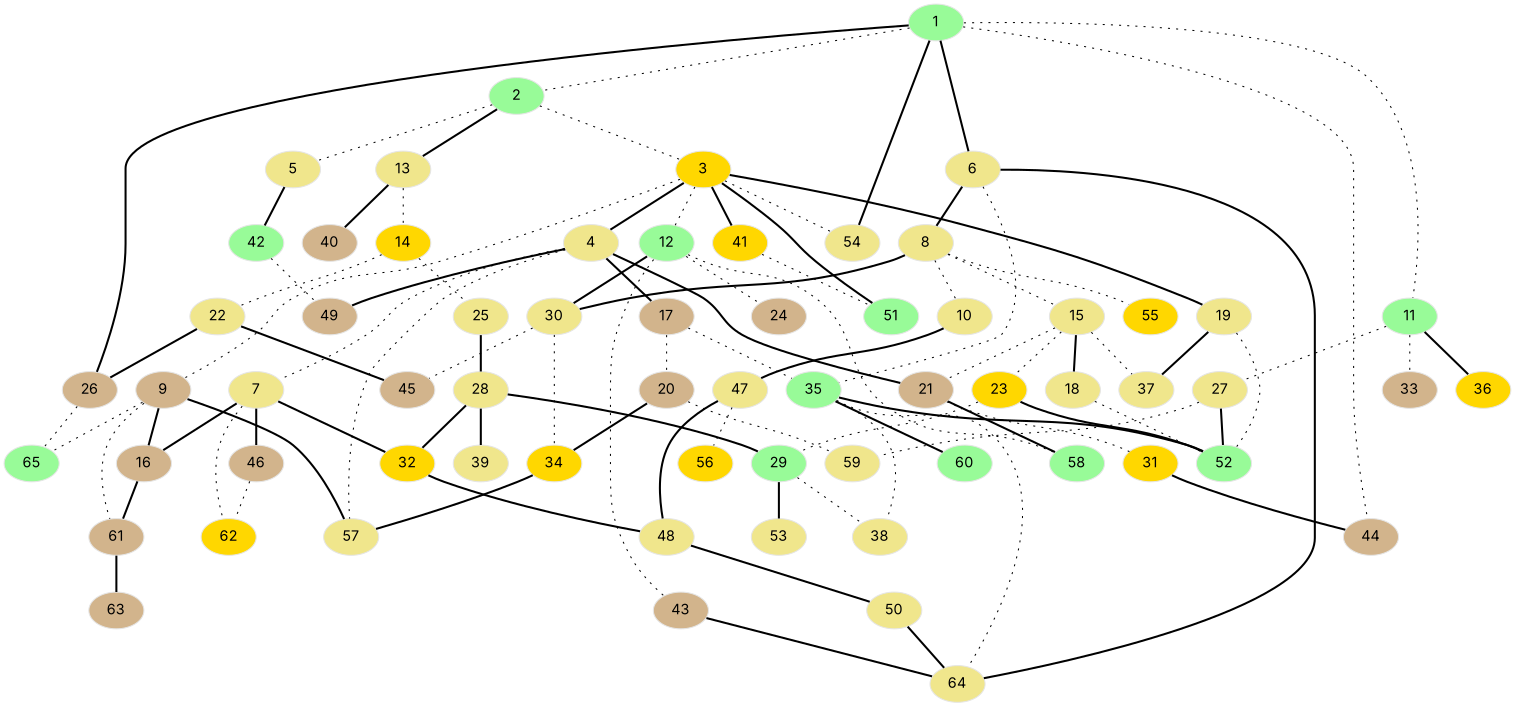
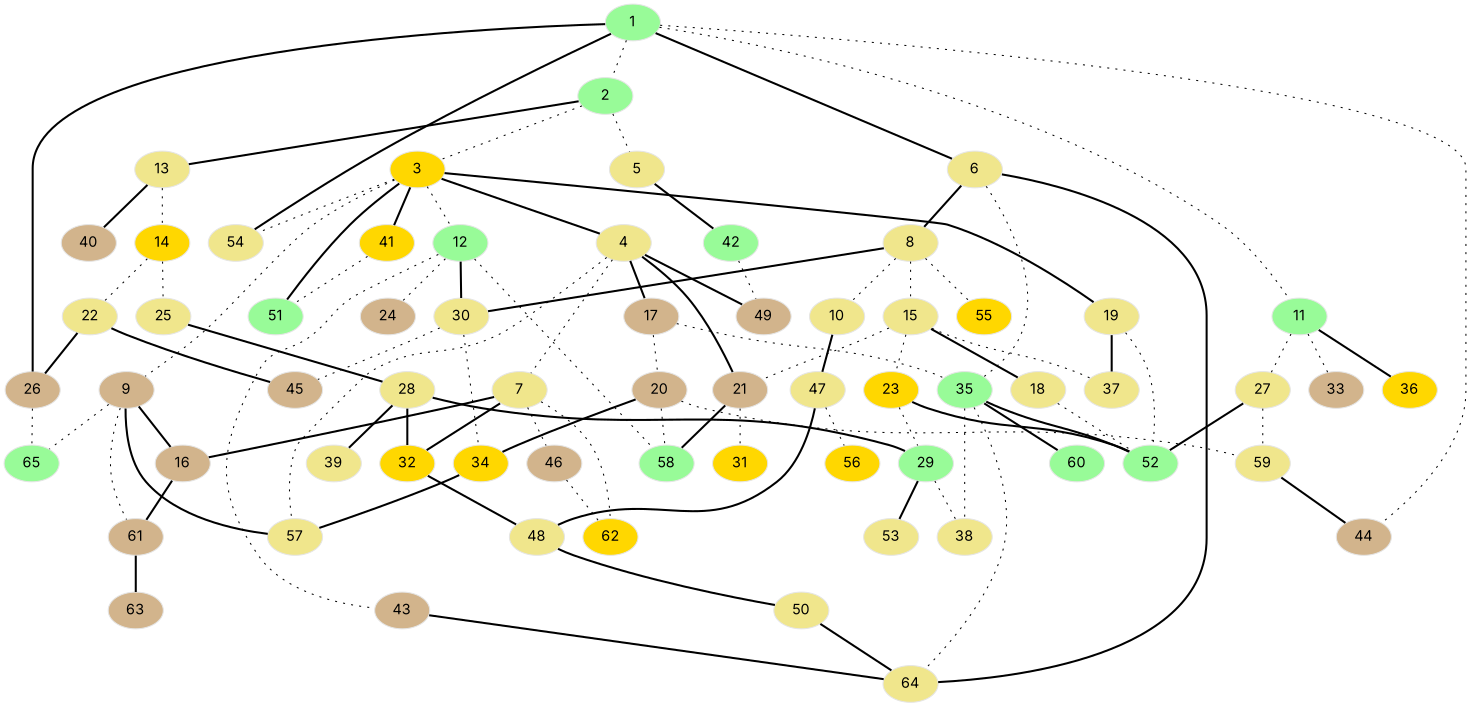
none -> (663, 427)
(256, 432) -> (537, 427)
(1258, 506) -> (1313, 500)
